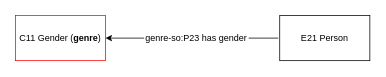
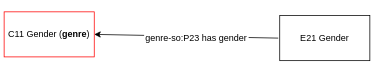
(60, 38) -> (49, 34)
(324, 38) -> (324, 38)
